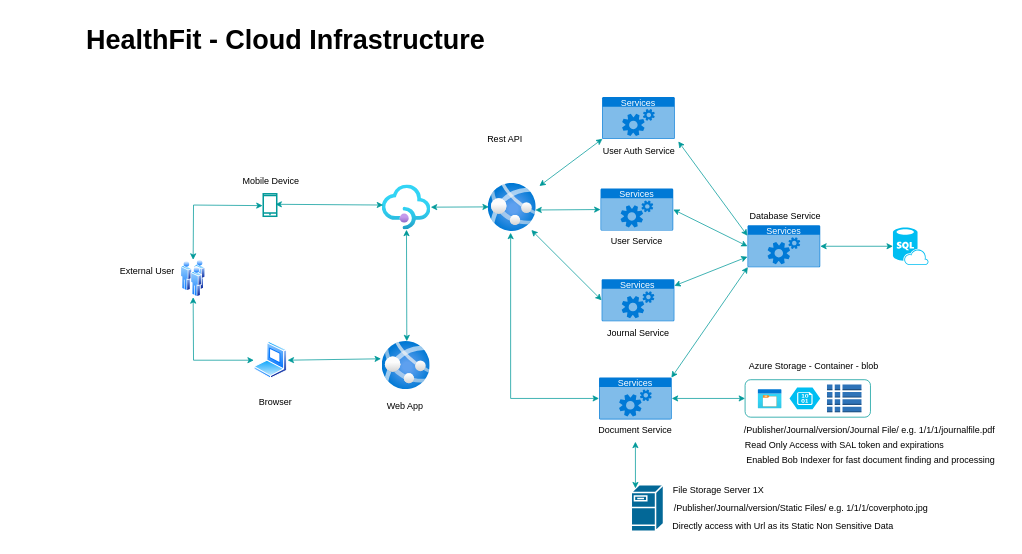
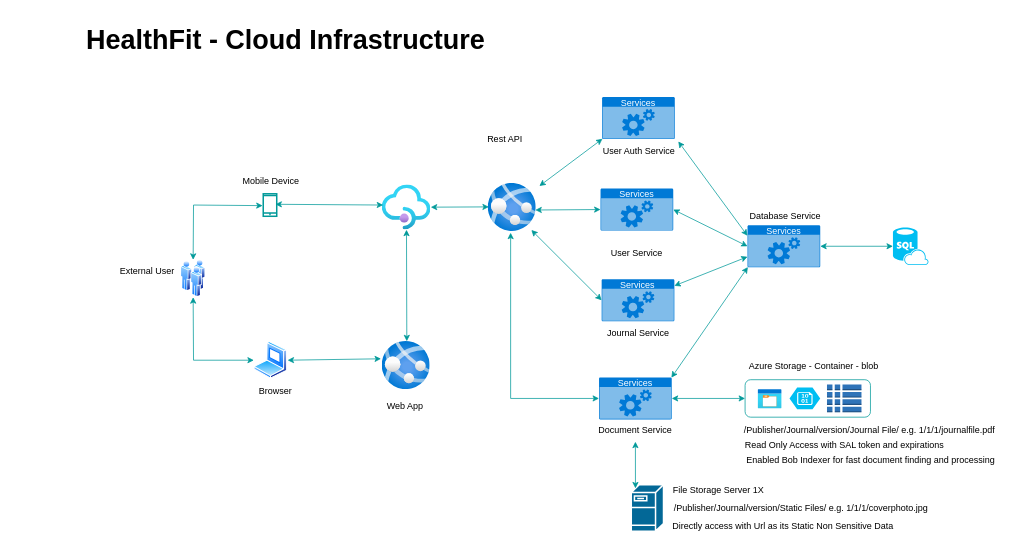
(637, 242) -> (637, 253)
(275, 402) -> (275, 391)
